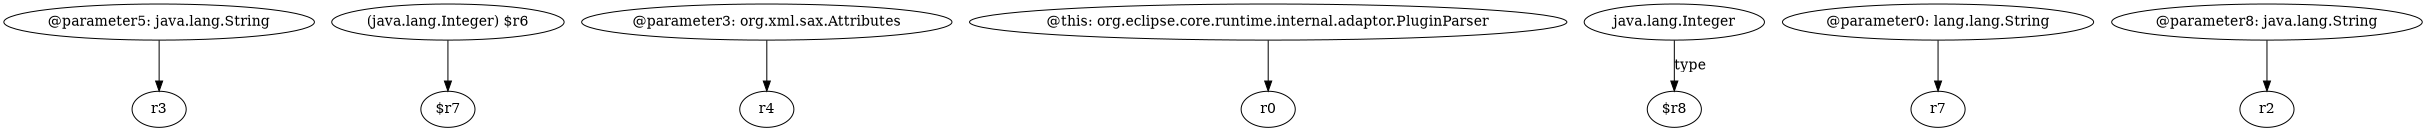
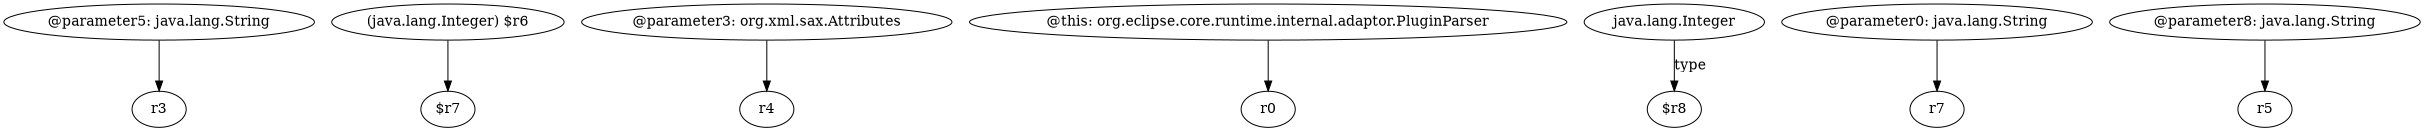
(1938, 22) -> (1937, 22)
(2267, 109) -> (2265, 109)
